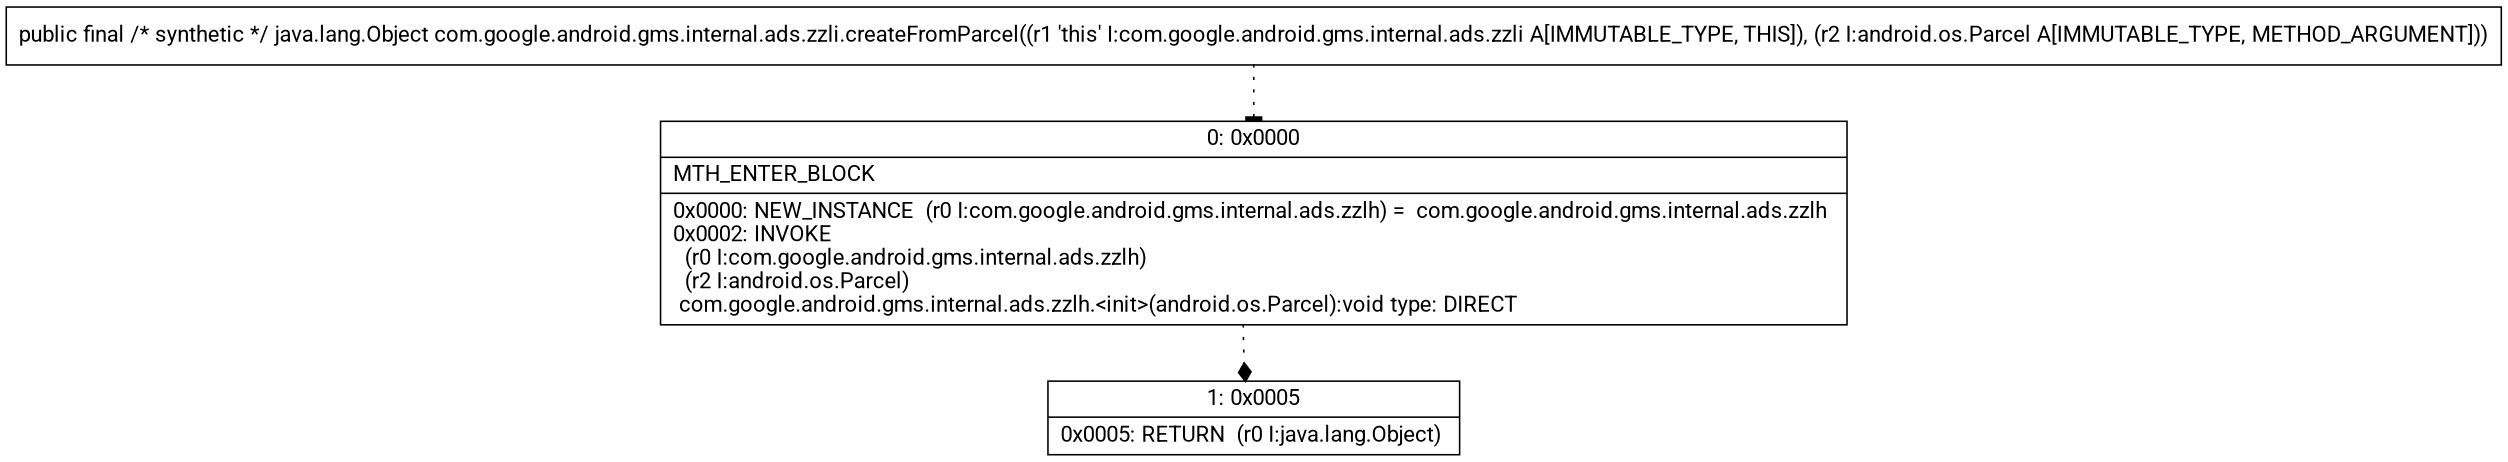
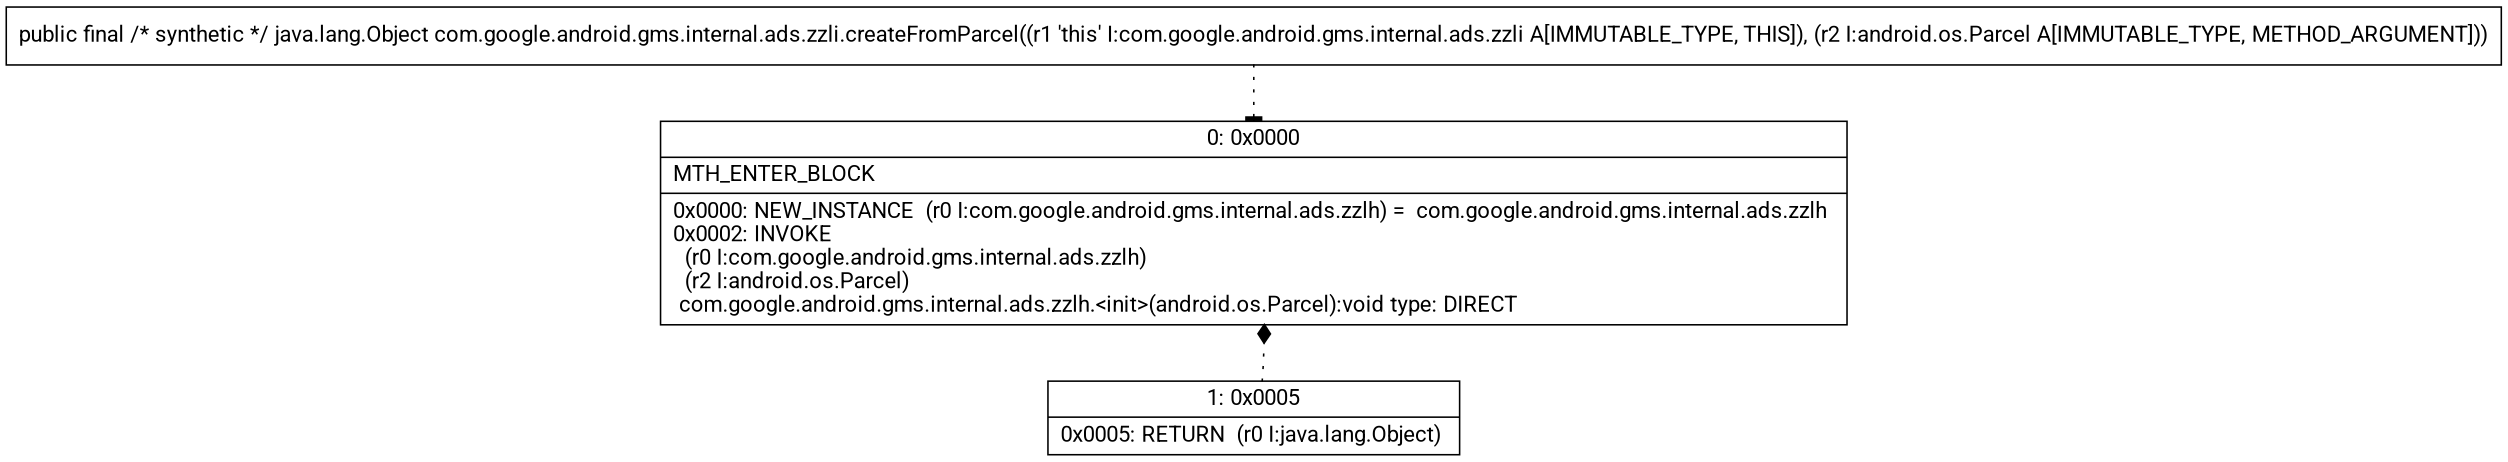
(1243, 344) -> (1263, 363)
